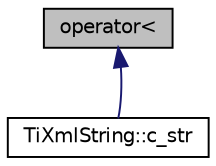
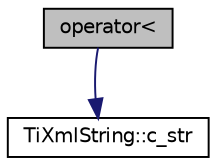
(121, 93) -> (95, 73)
